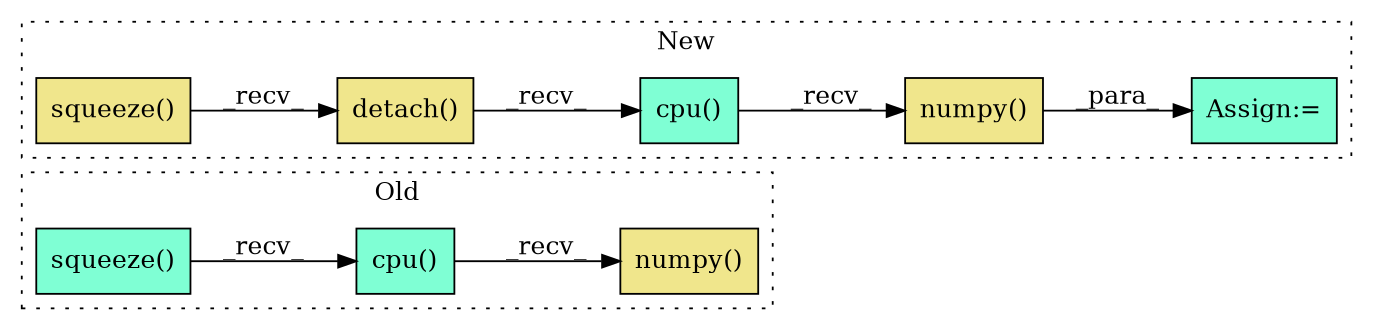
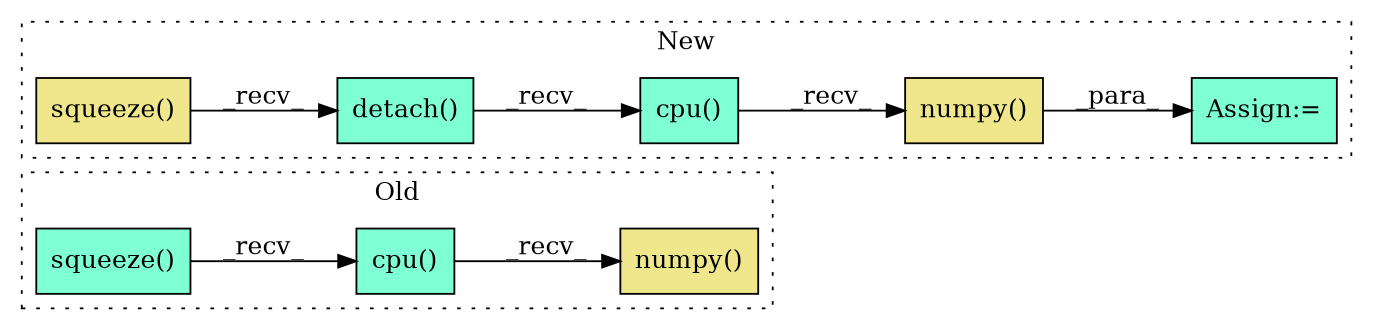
(405, 111) -> (405, 111)
